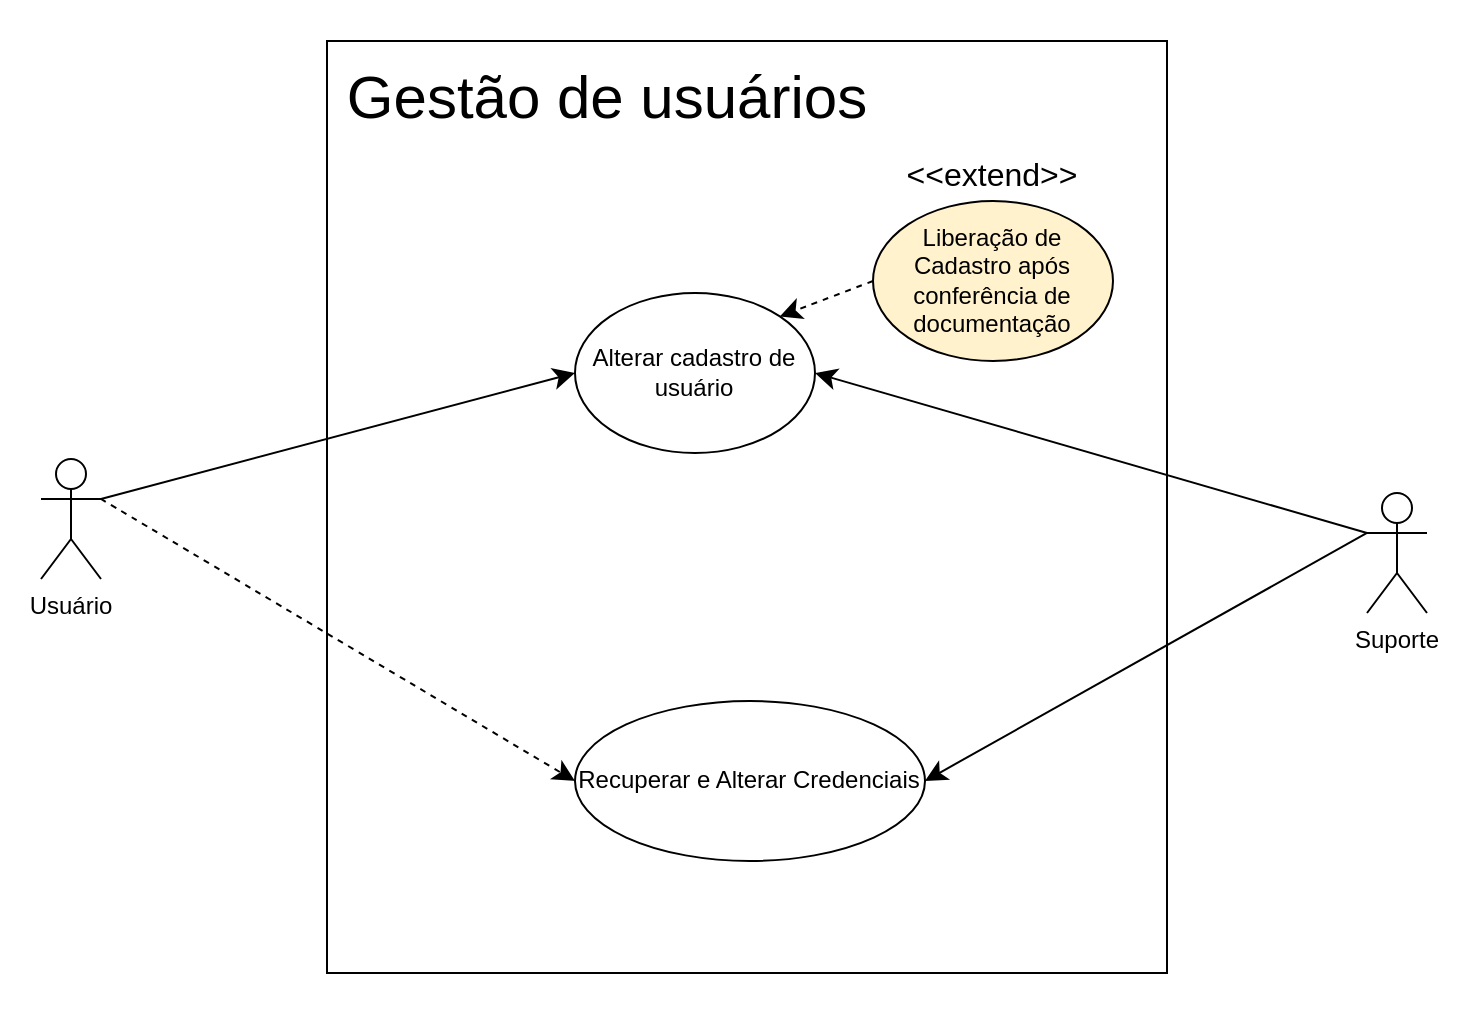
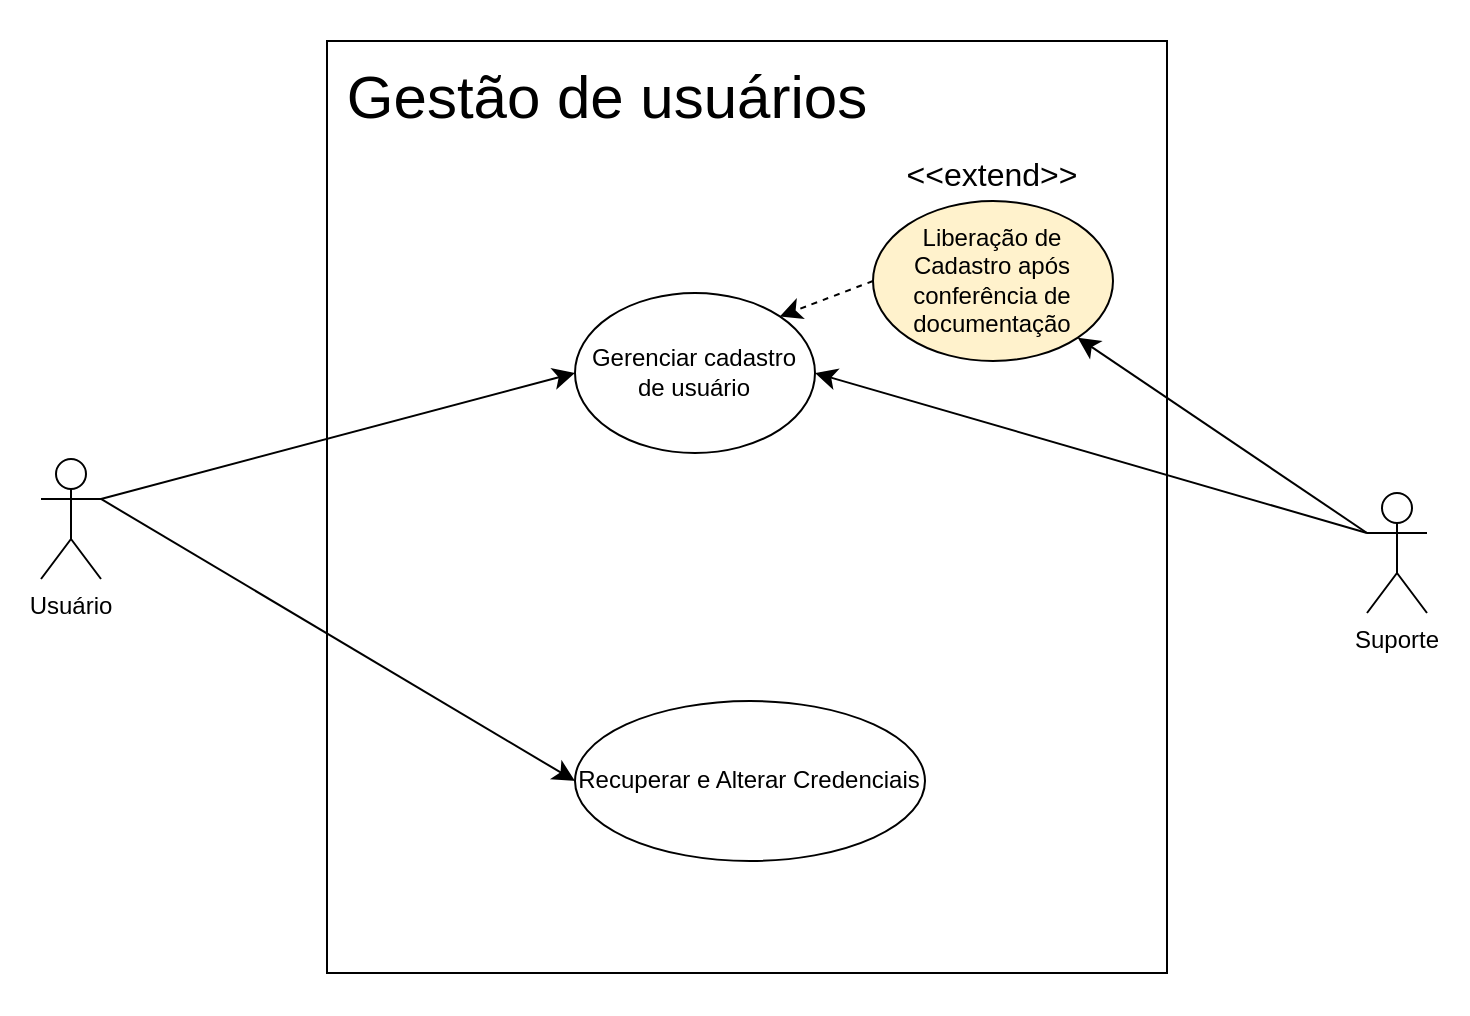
(695, 373) -> (695, 373)
(331, 636) -> (331, 636)
(1152, 654) -> (1223, 436)
